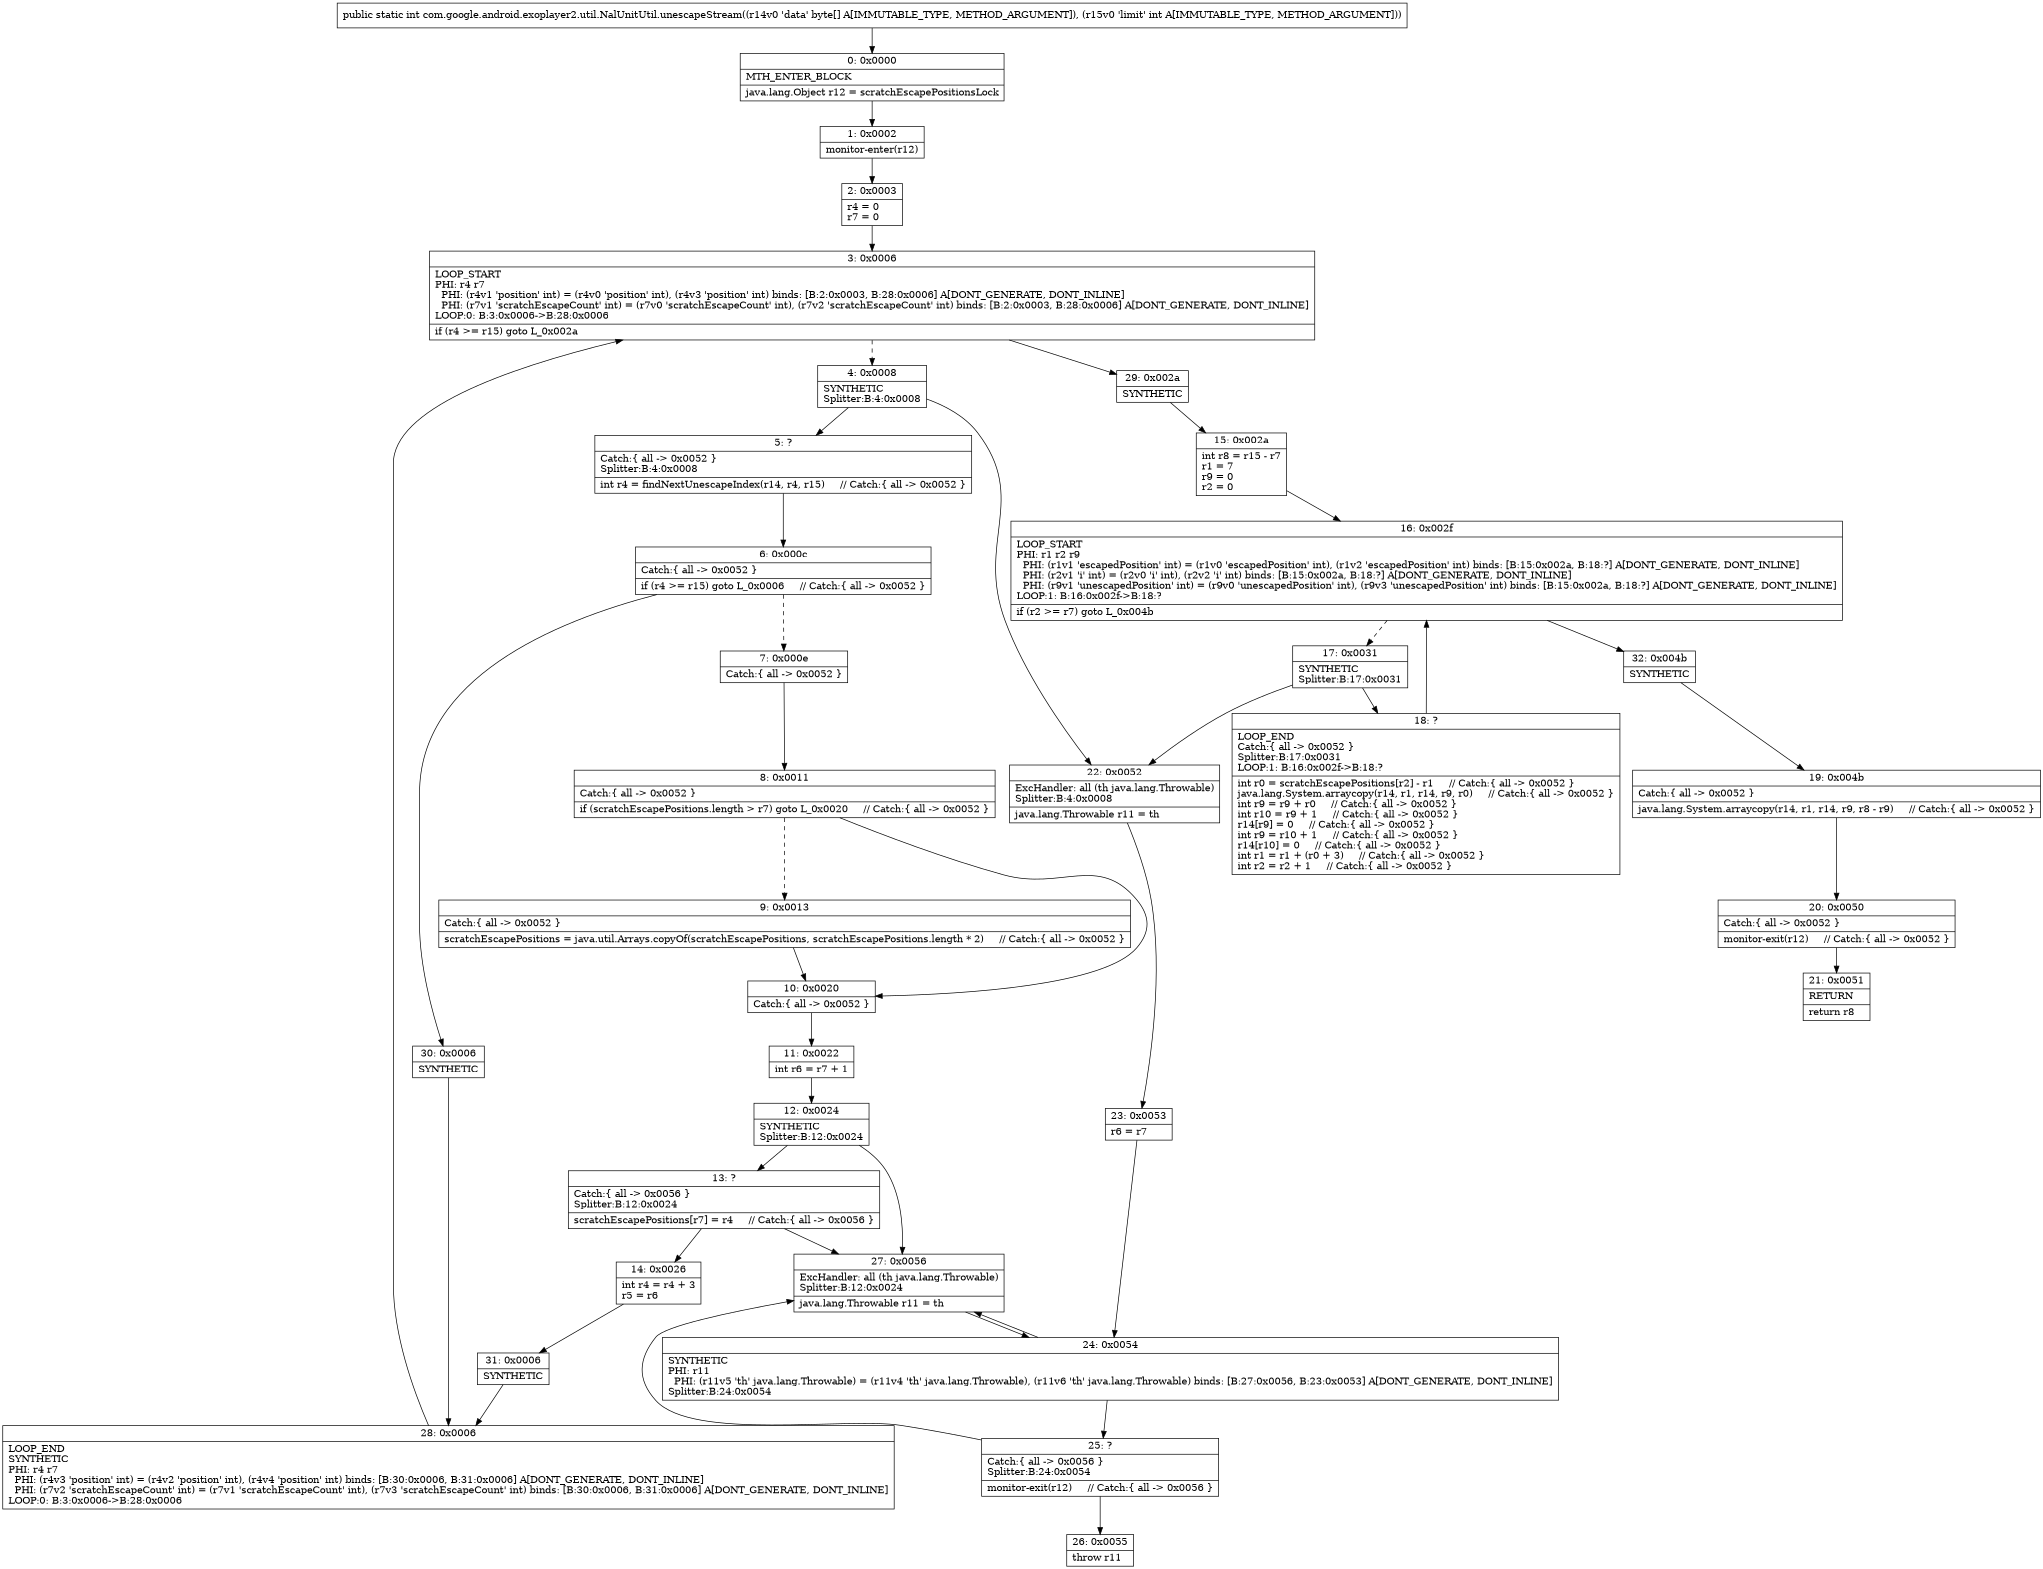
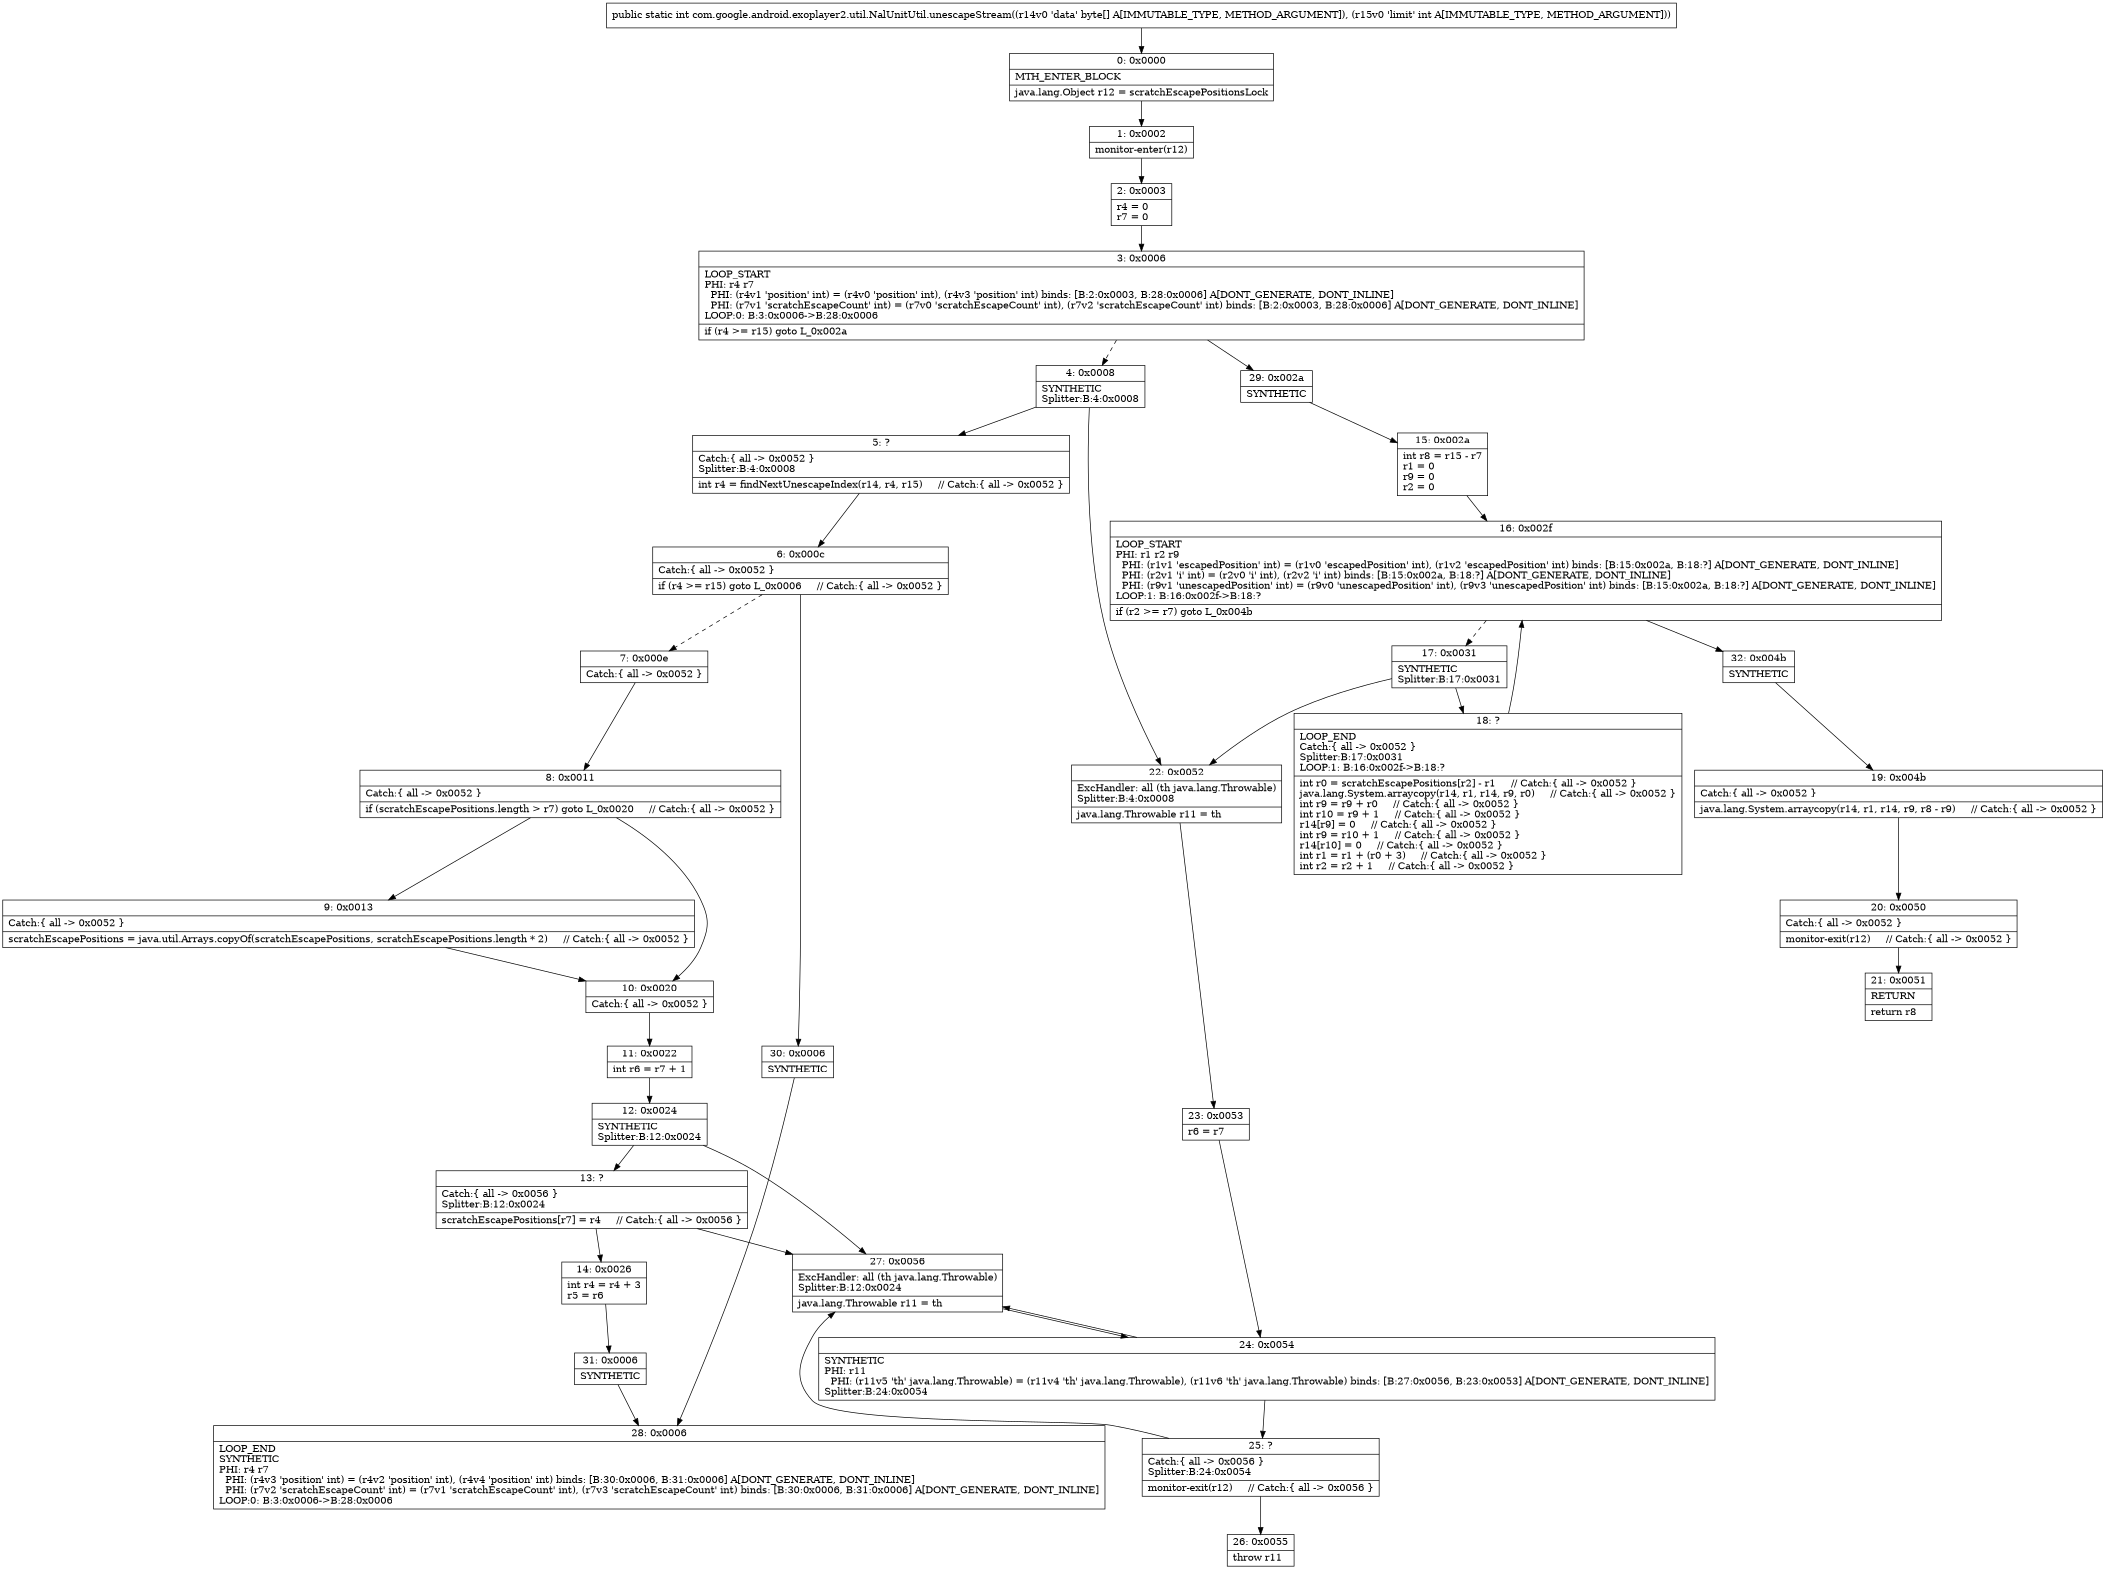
(1218, 467) -> (1419, 467)
(393, 814) -> none
(785, 855) -> (463, 857)
